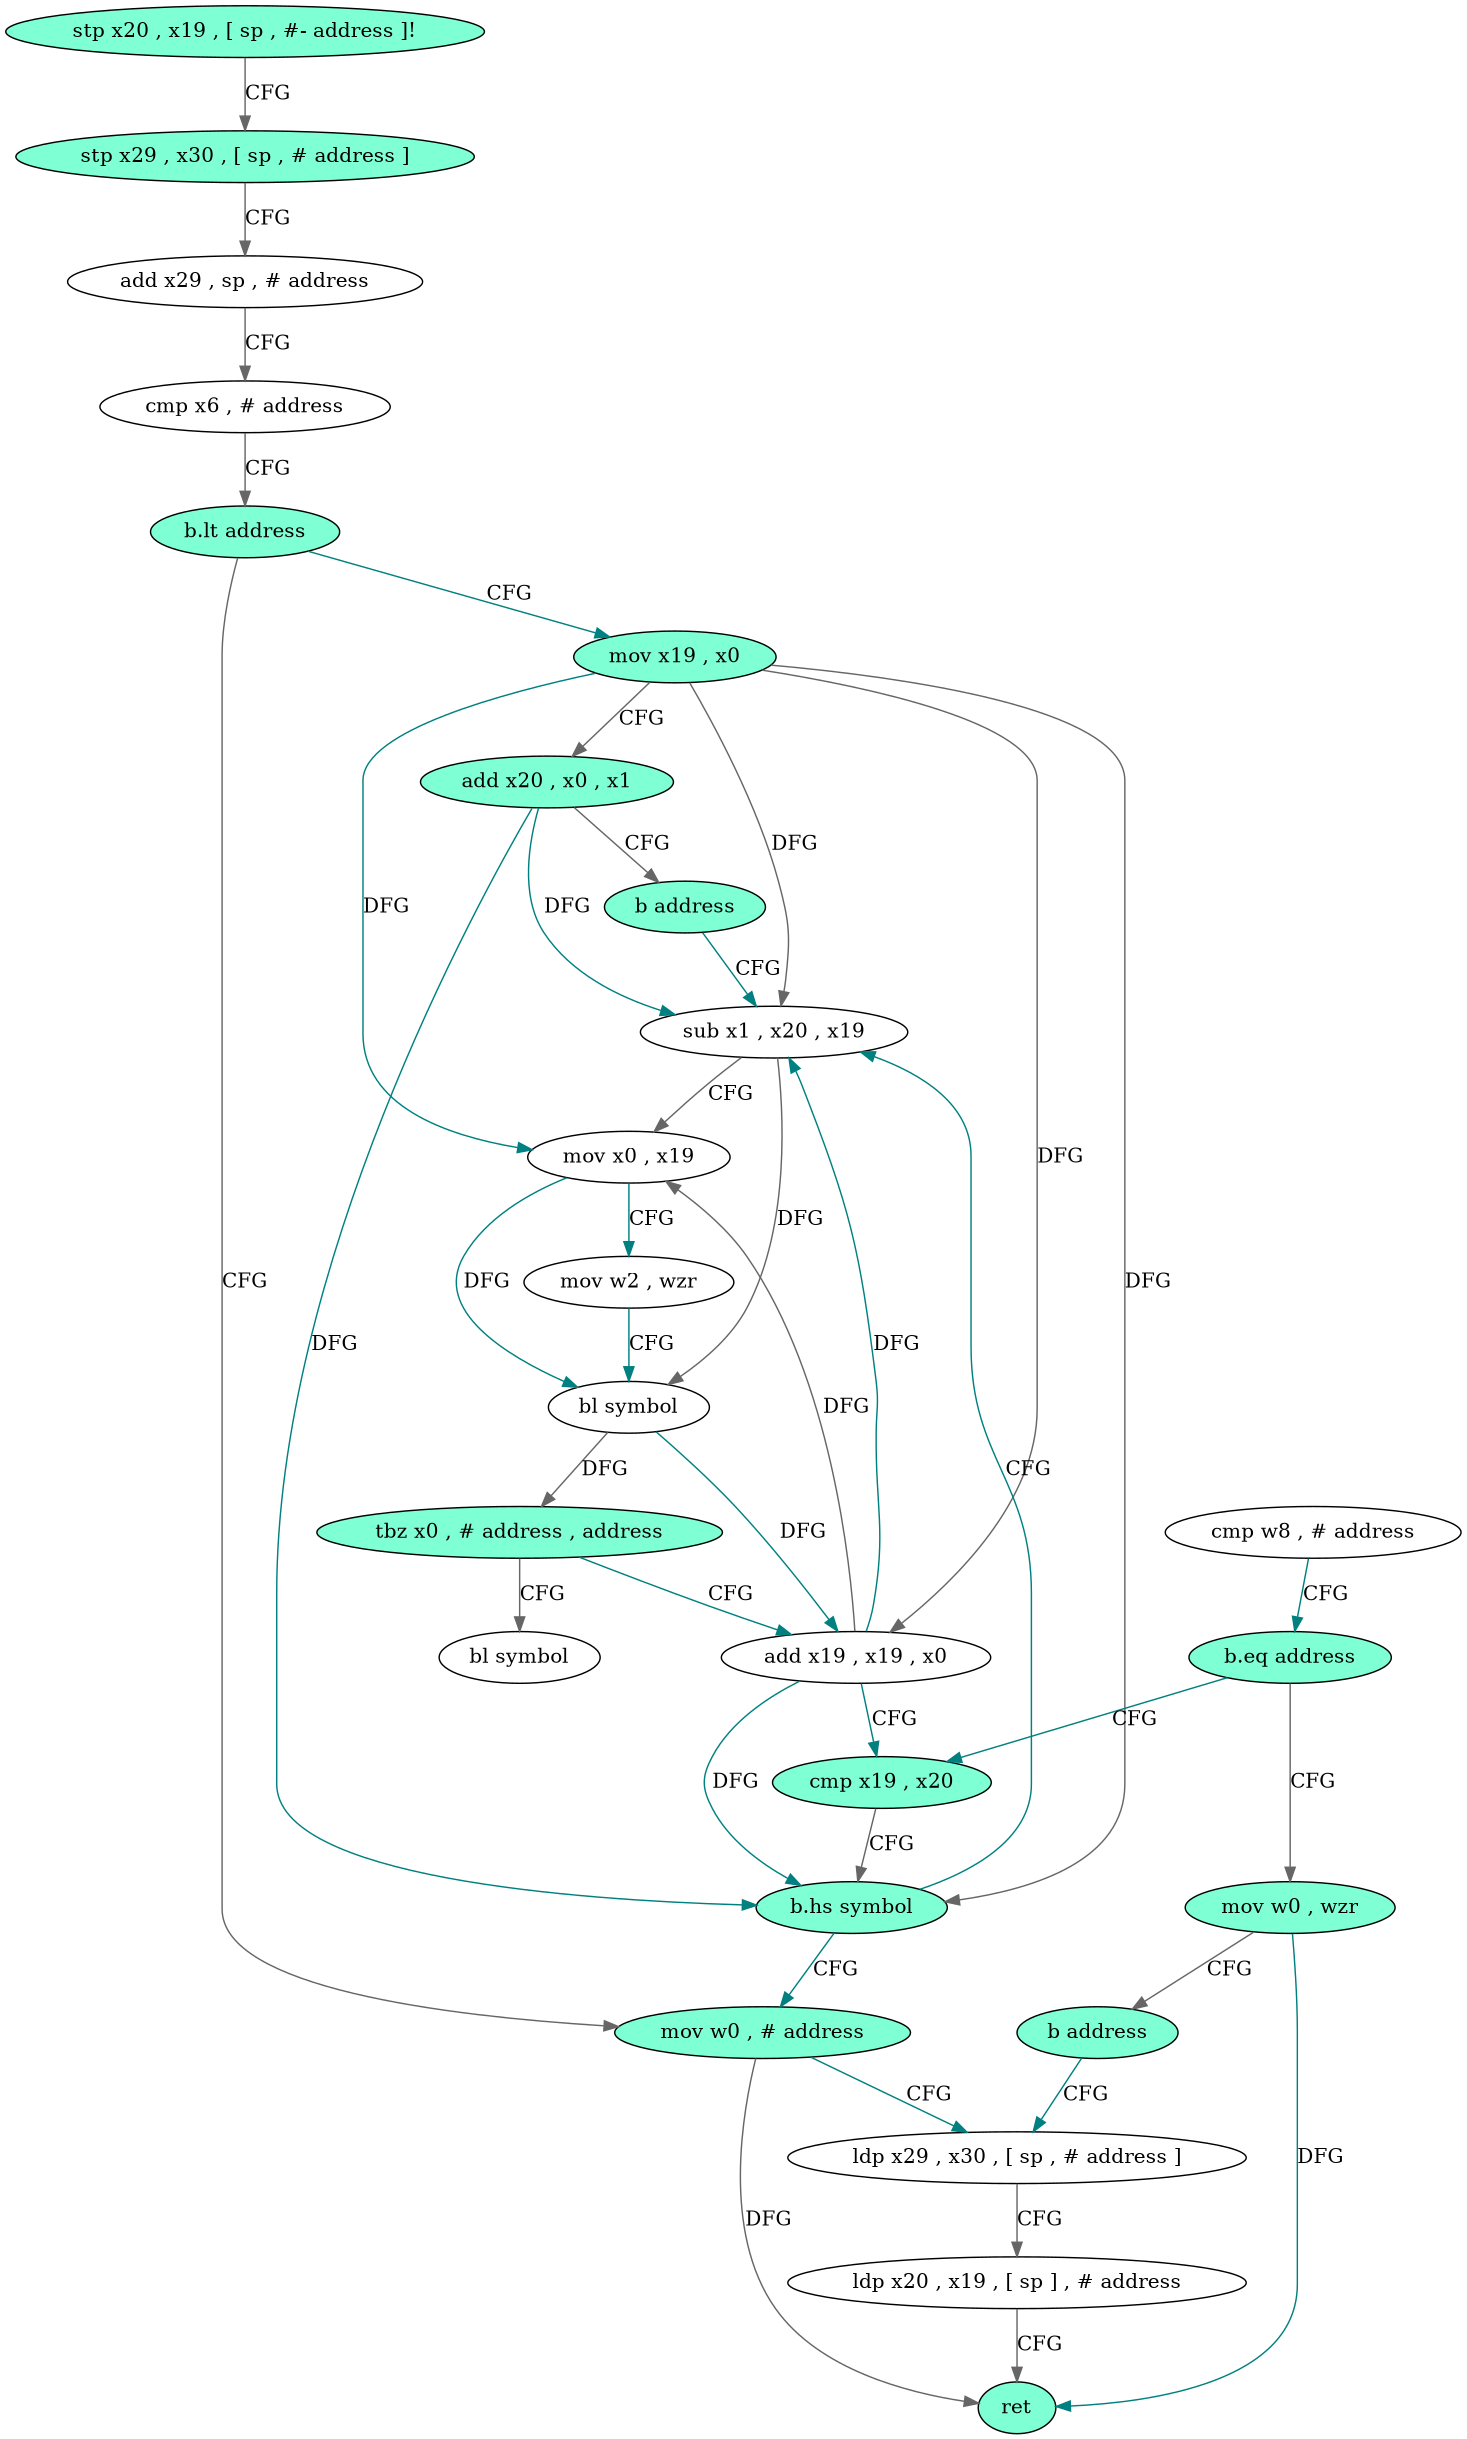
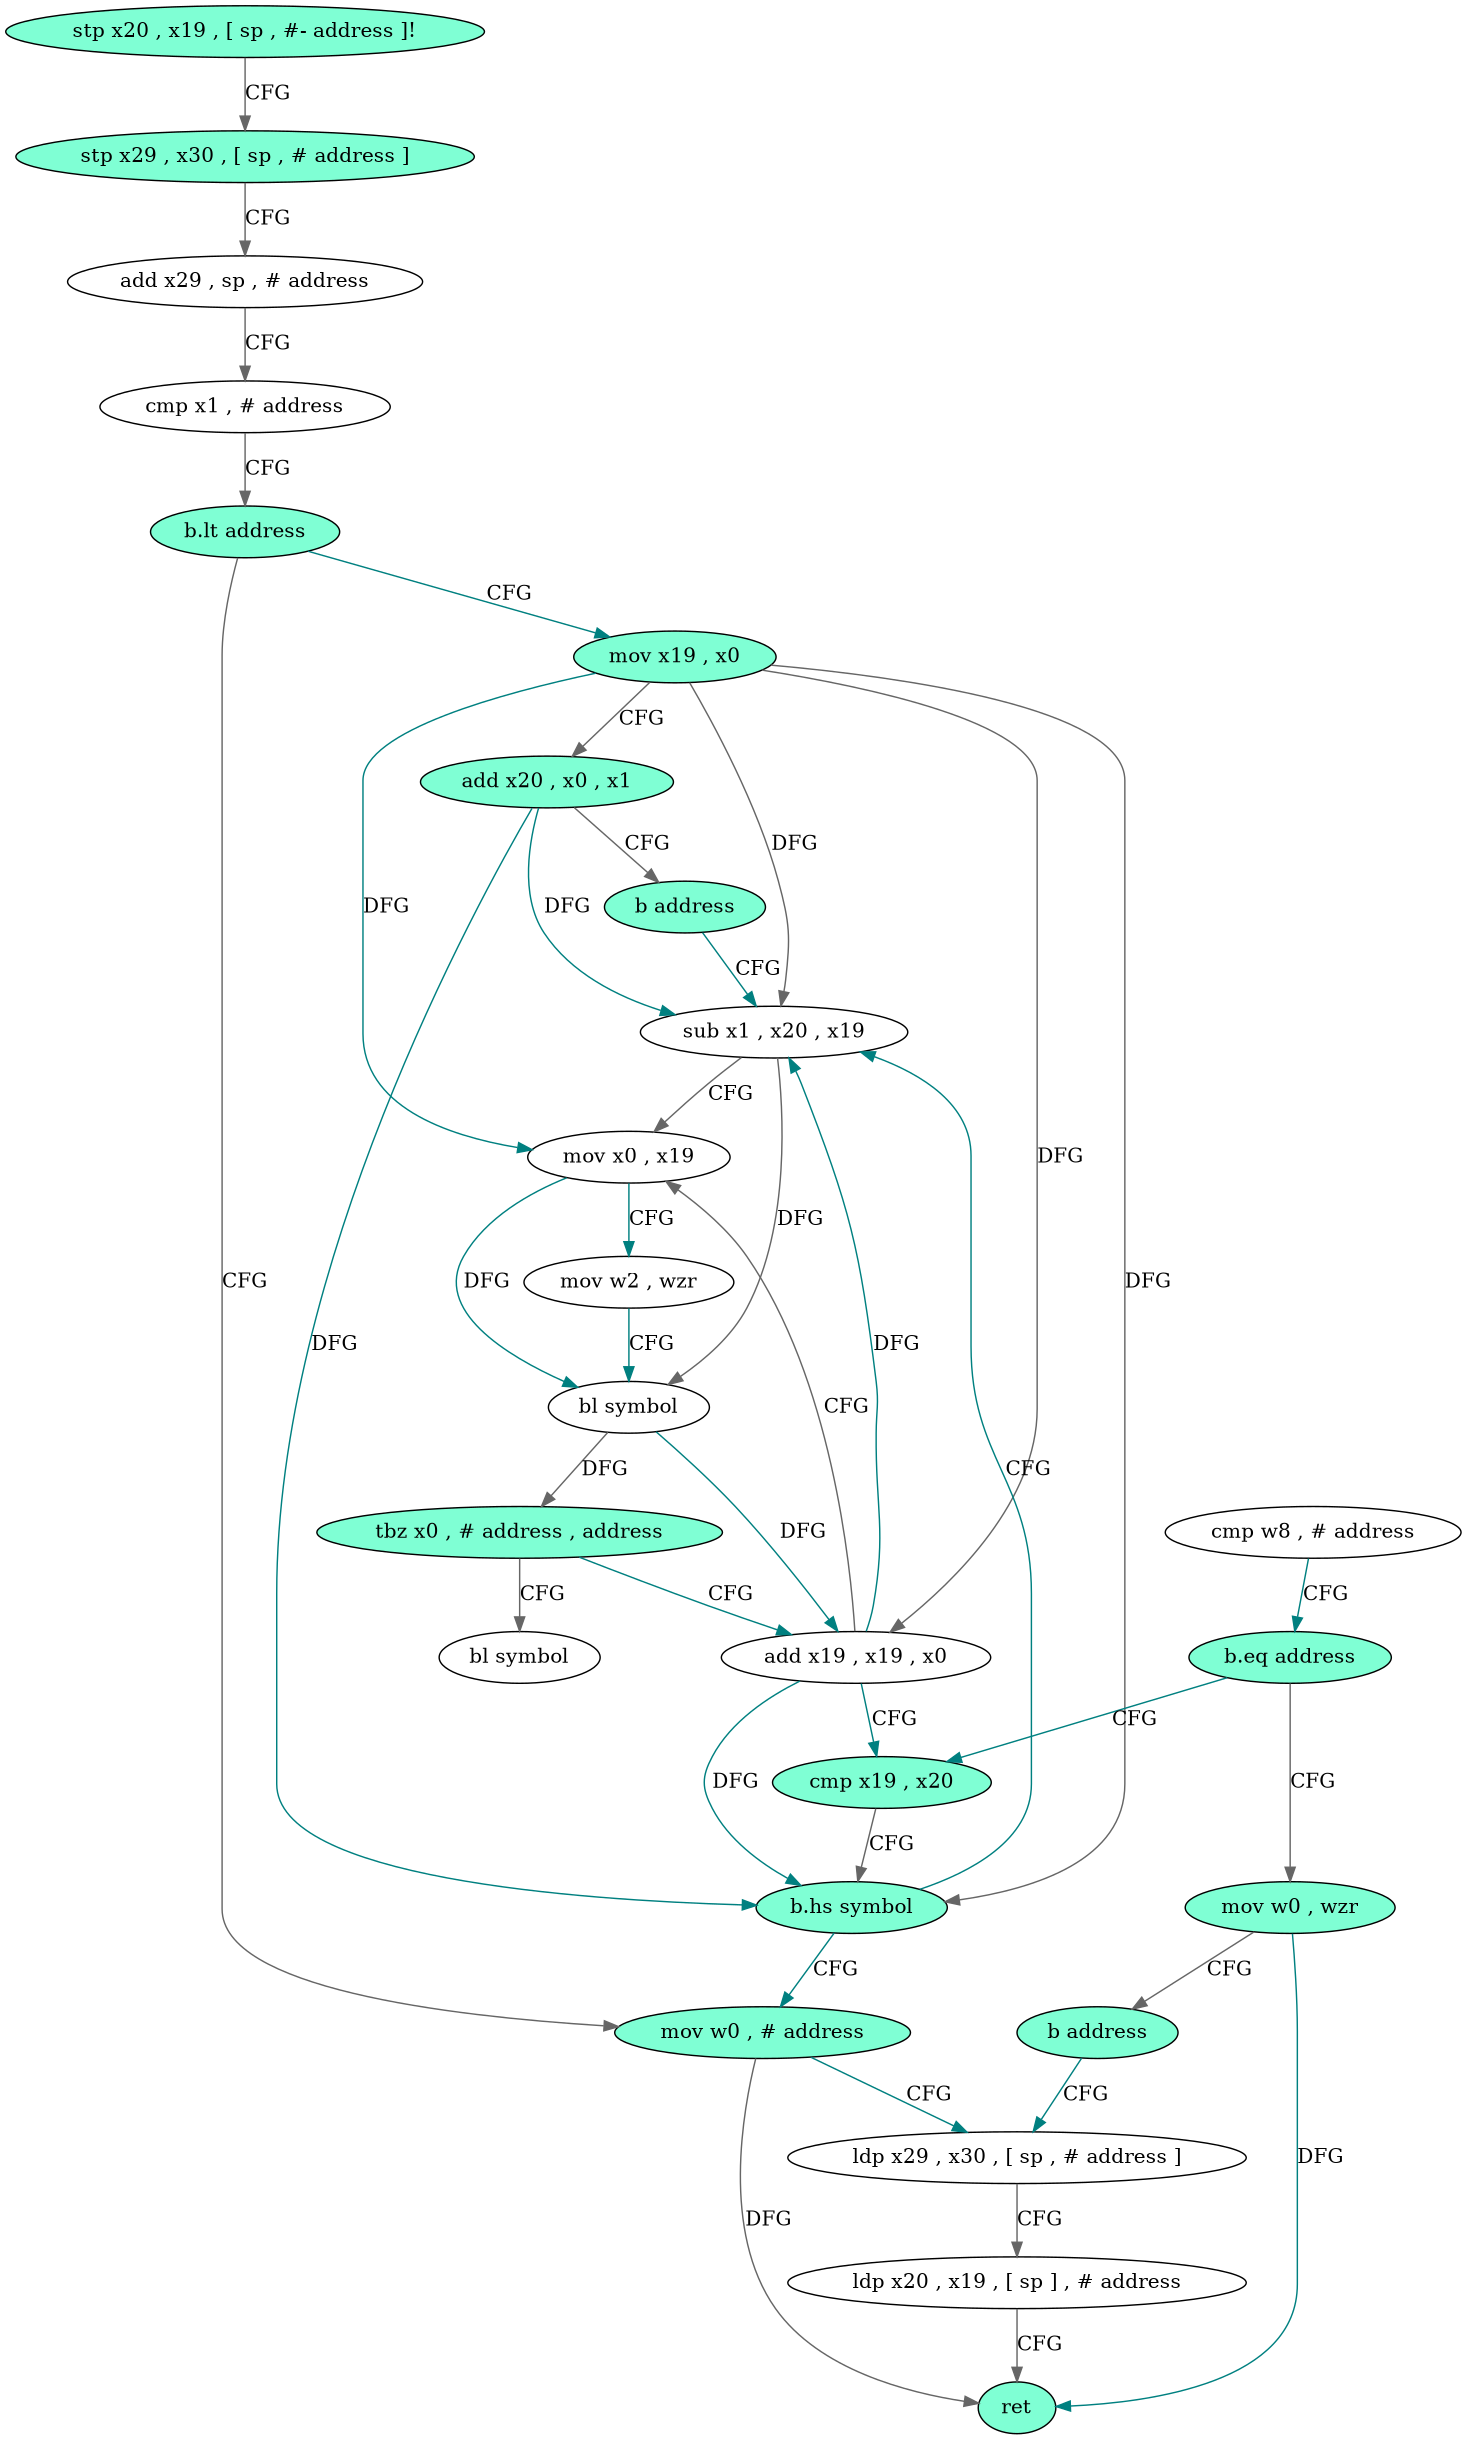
(245, 407) -> (245, 407)
(847, 1407) -> (847, 1407)
